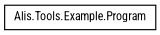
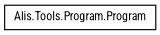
(80, 17) -> (80, 17)
